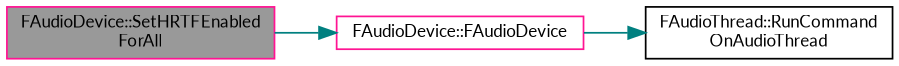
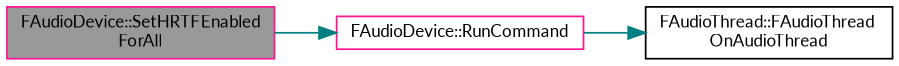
(460, 33) -> (460, 33)
(769, 33) -> (769, 33)
